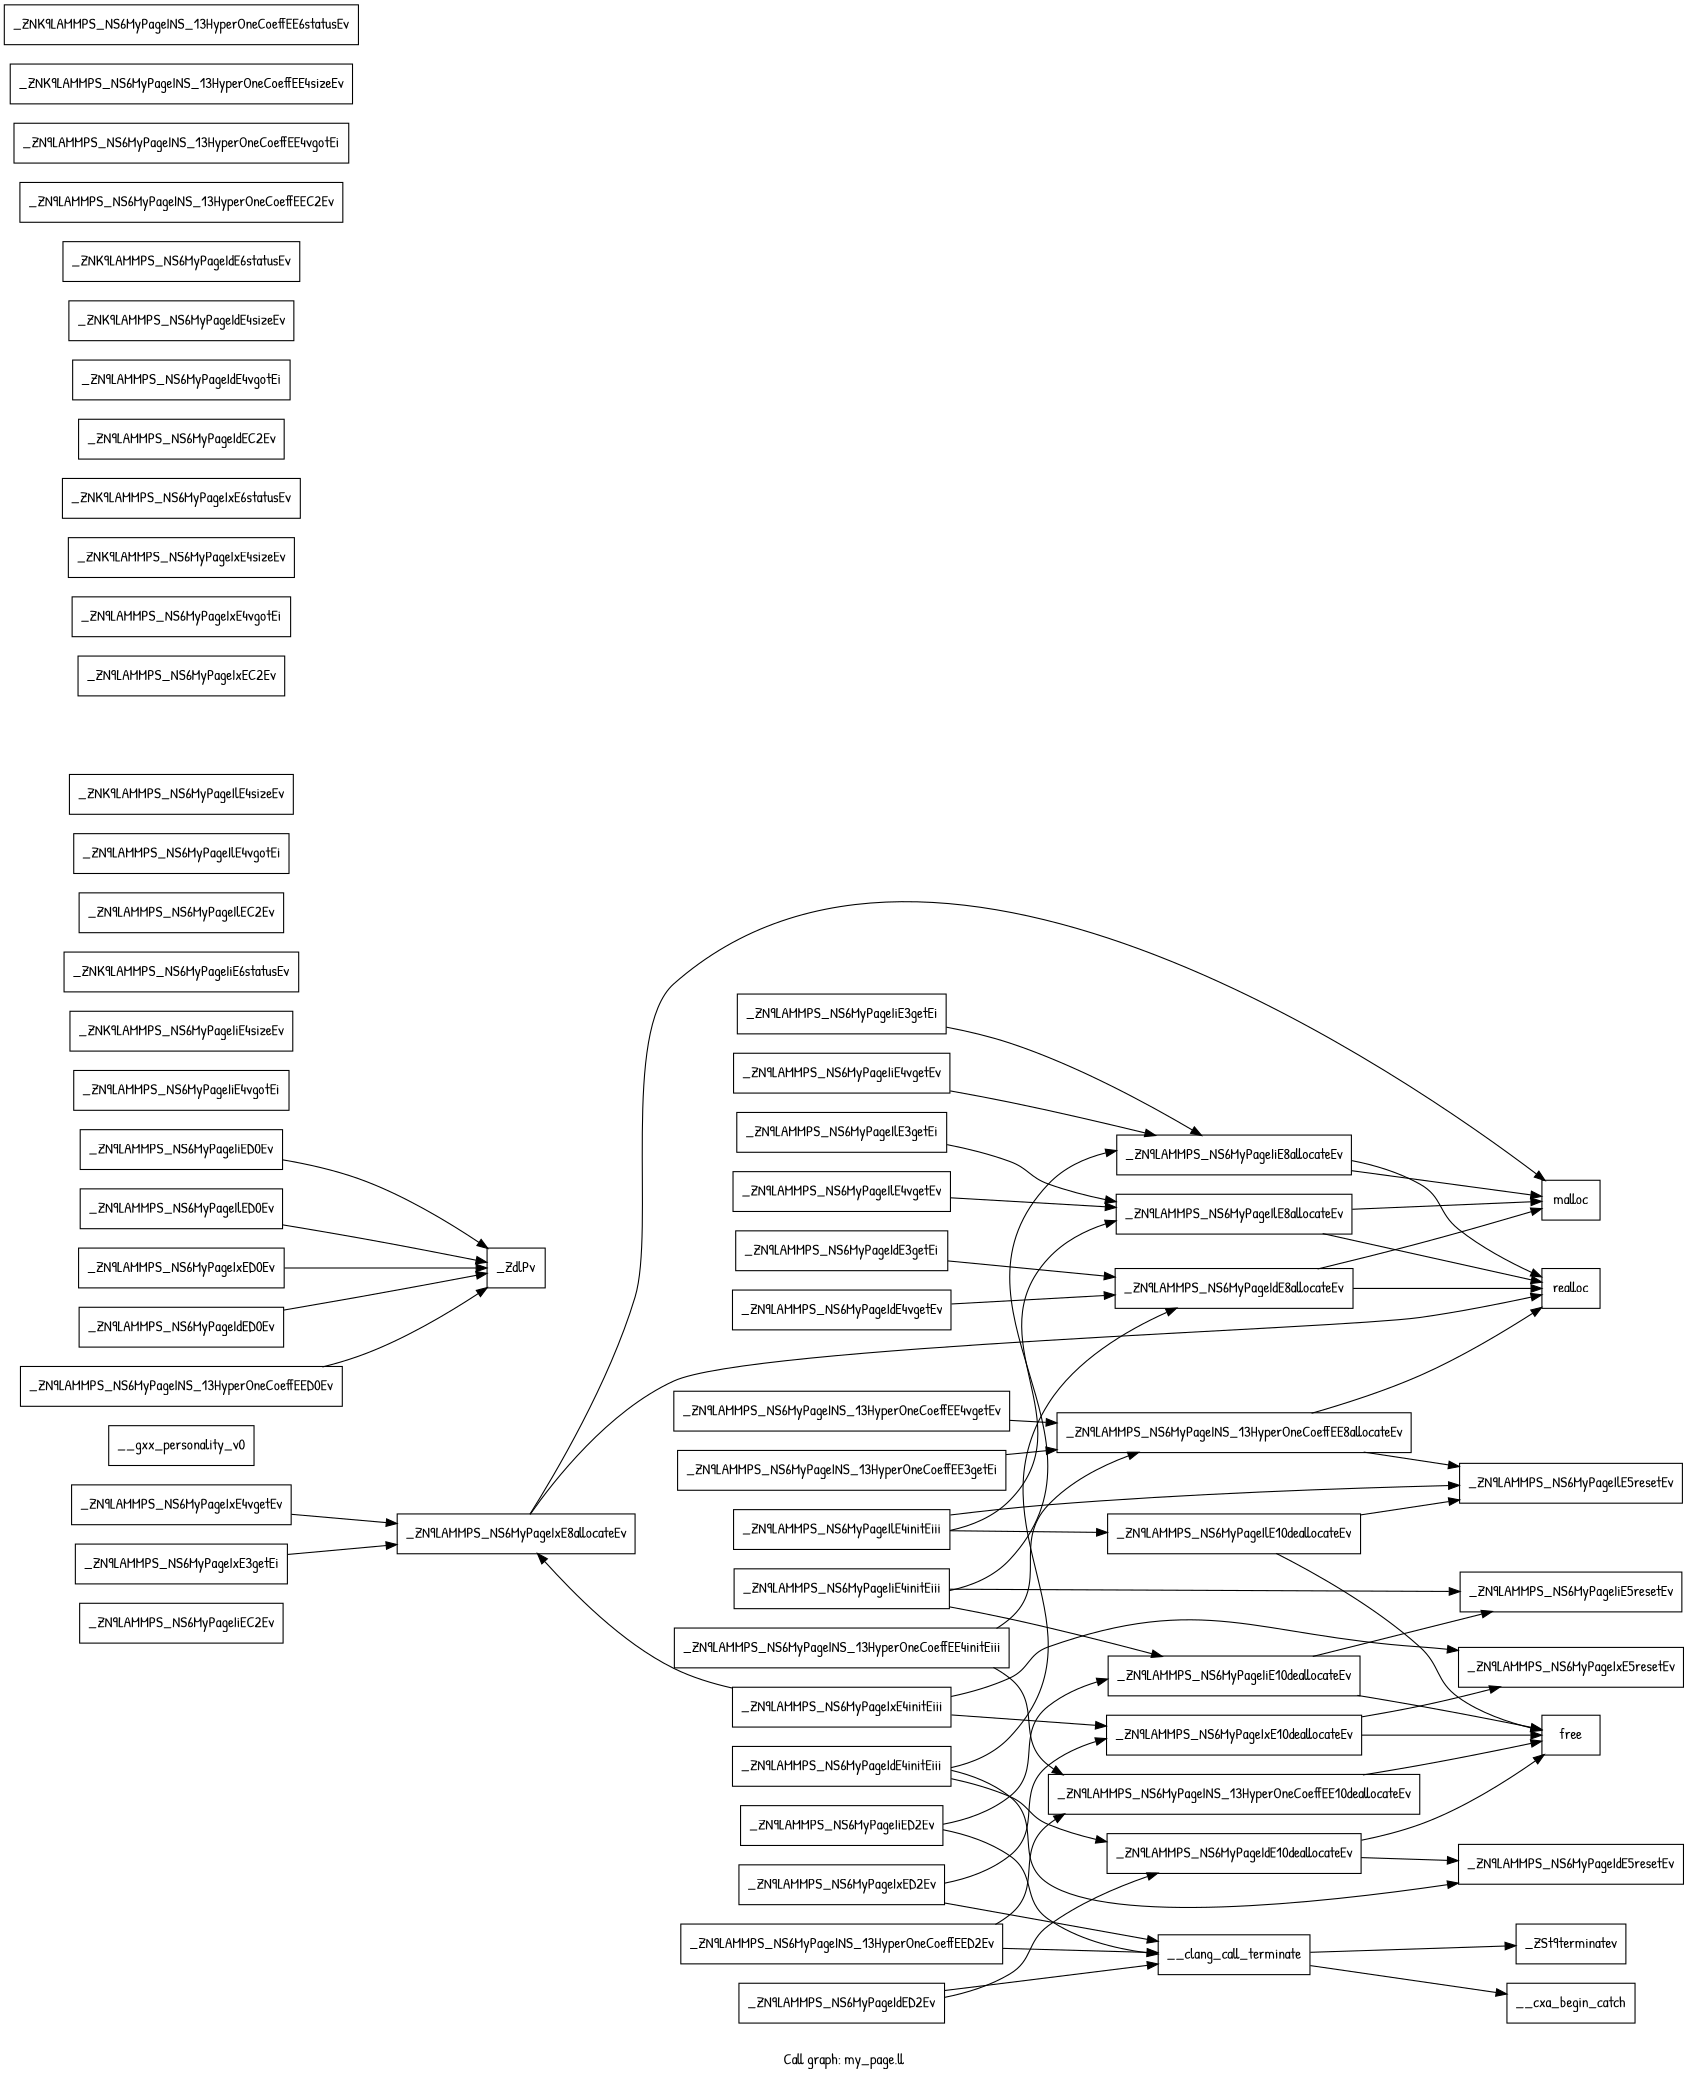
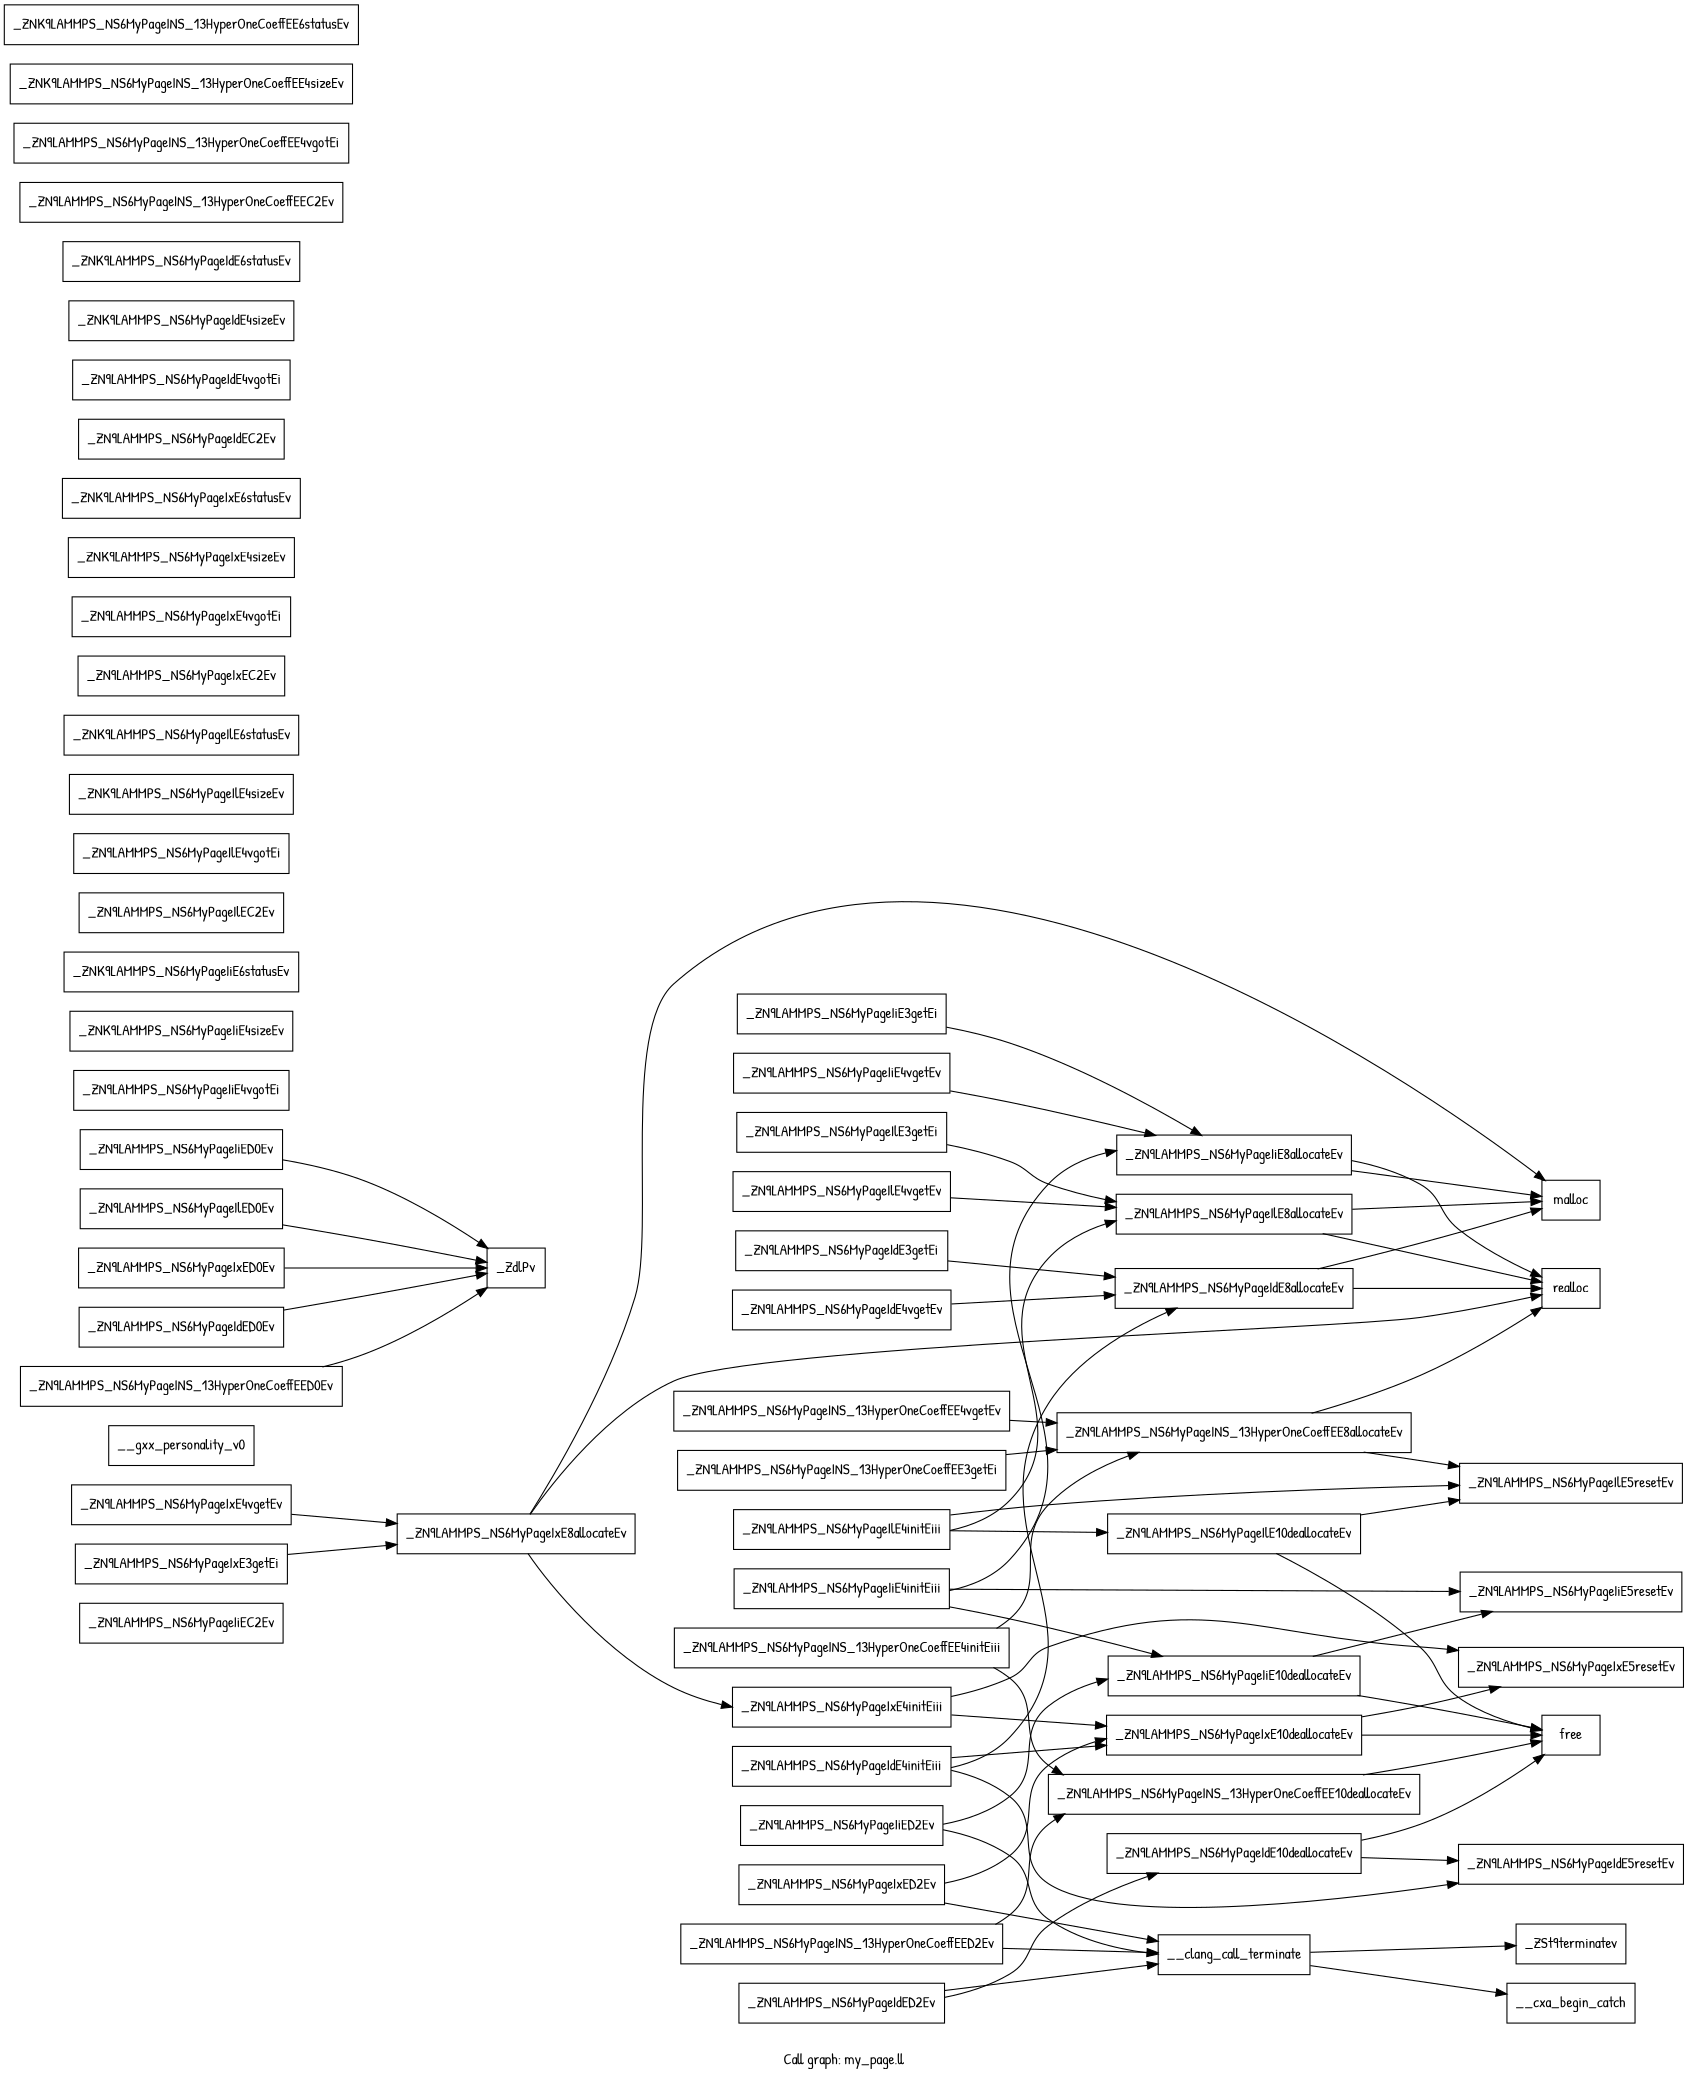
none -> (181, 735)
(629, 1640) -> (612, 1646)
(1036, 1818) -> (1020, 1752)
